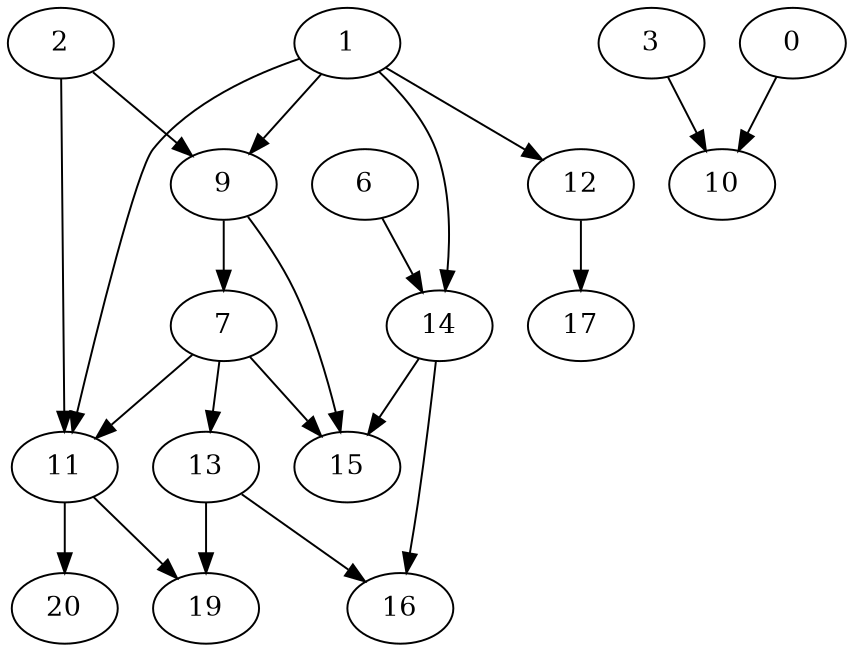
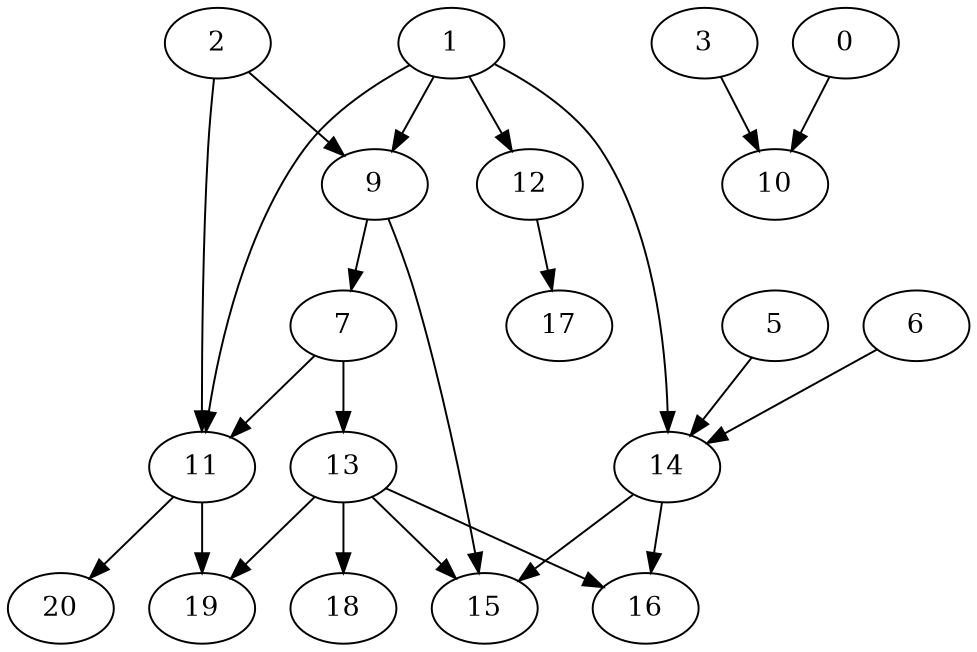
none -> (775, 326)
(279, 389) -> (407, 531)
none -> (343, 608)
